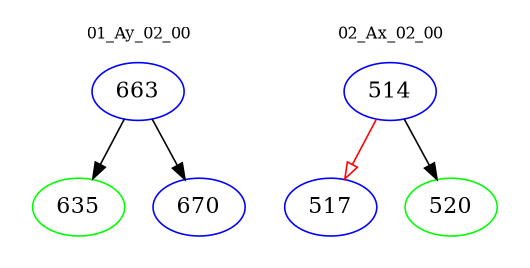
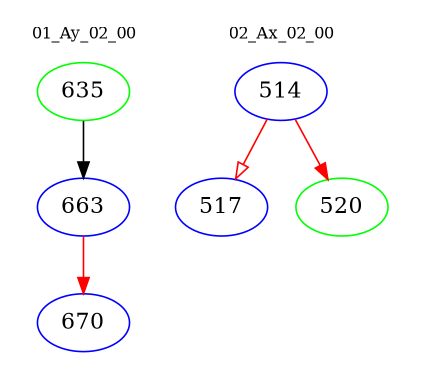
(112, 142) -> (83, 141)
(165, 142) -> (83, 257)
(417, 142) -> (308, 142)
